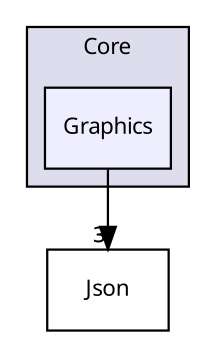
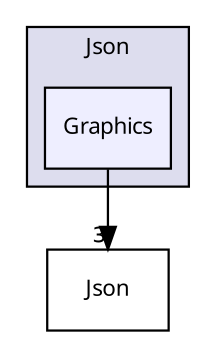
(108, 48) -> (108, 48)
